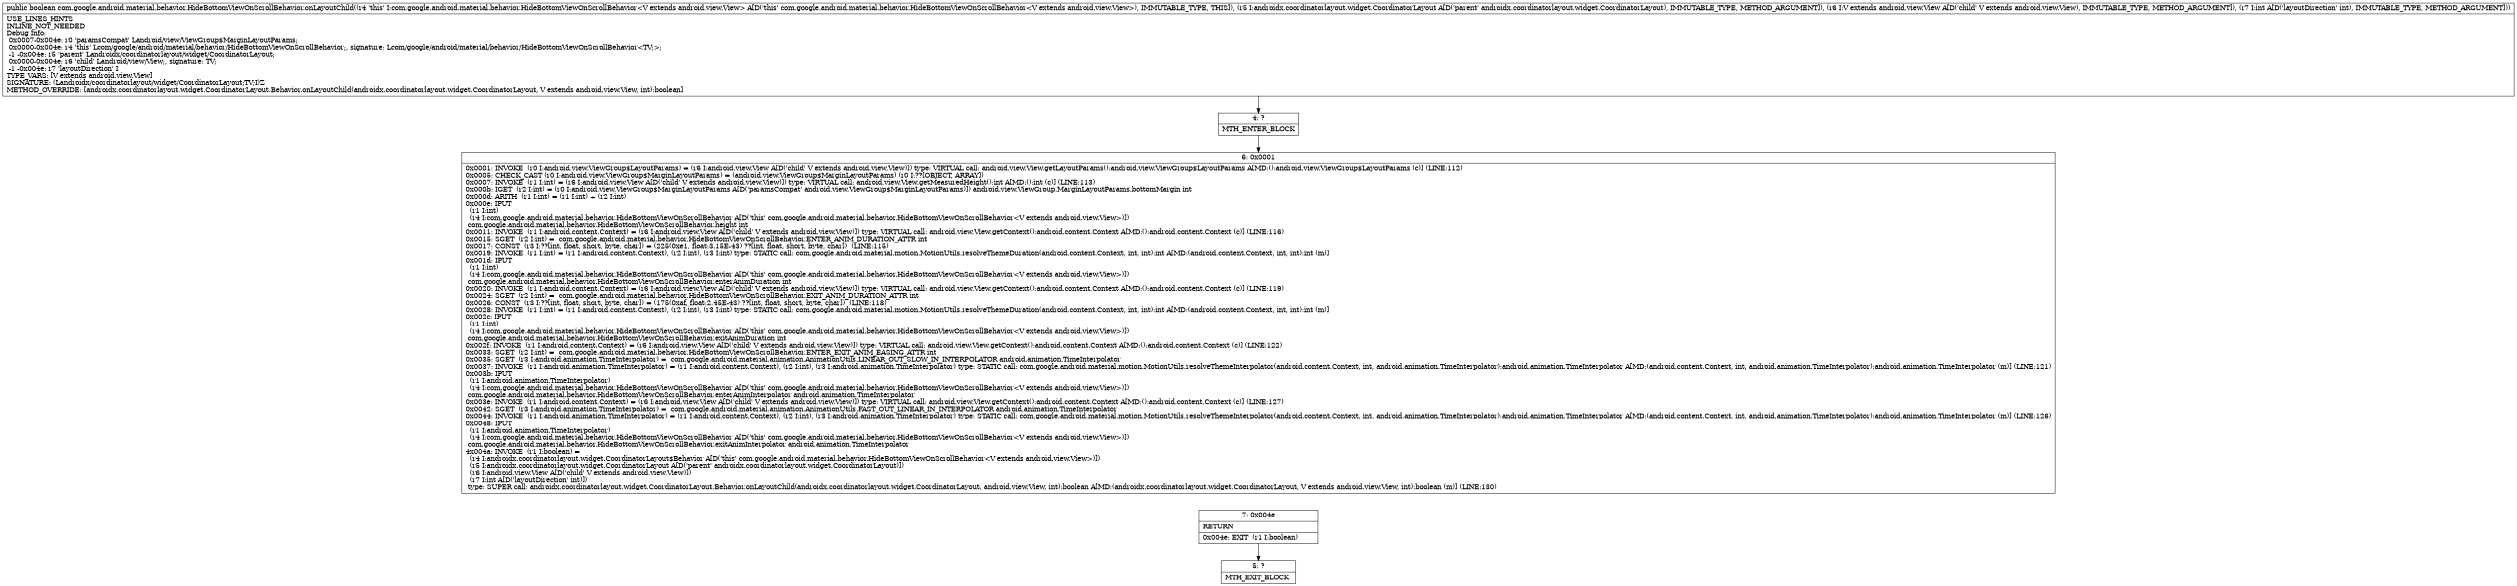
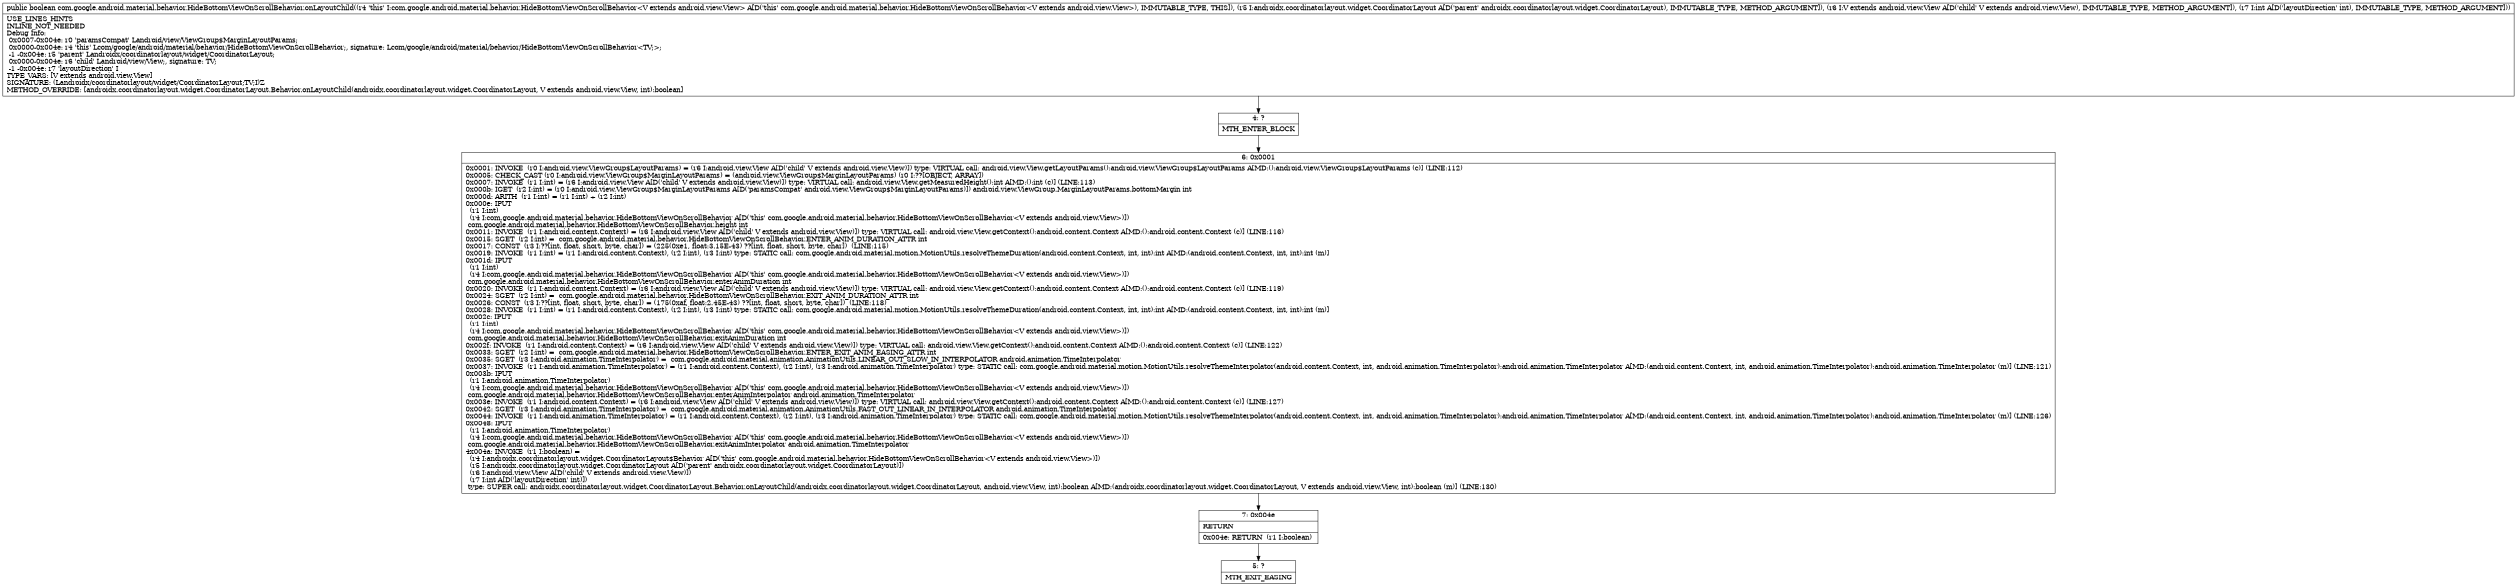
none -> (1258, 499)
(1251, 538) -> (1258, 538)
(1257, 578) -> (1258, 578)
